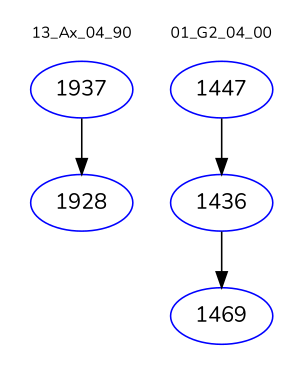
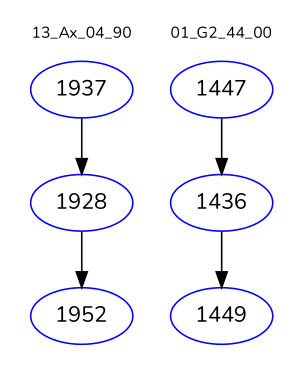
(222, 34) -> (222, 34)
none -> (82, 316)
(222, 316) -> (222, 316)
